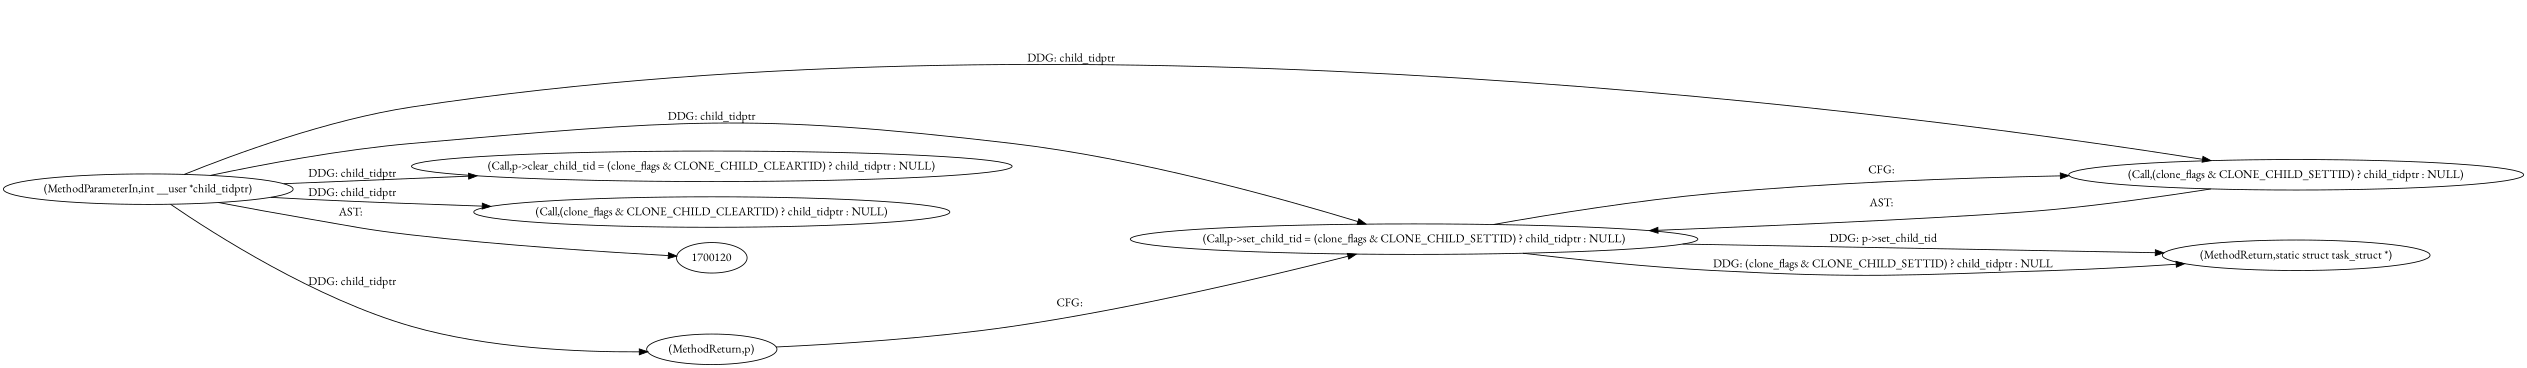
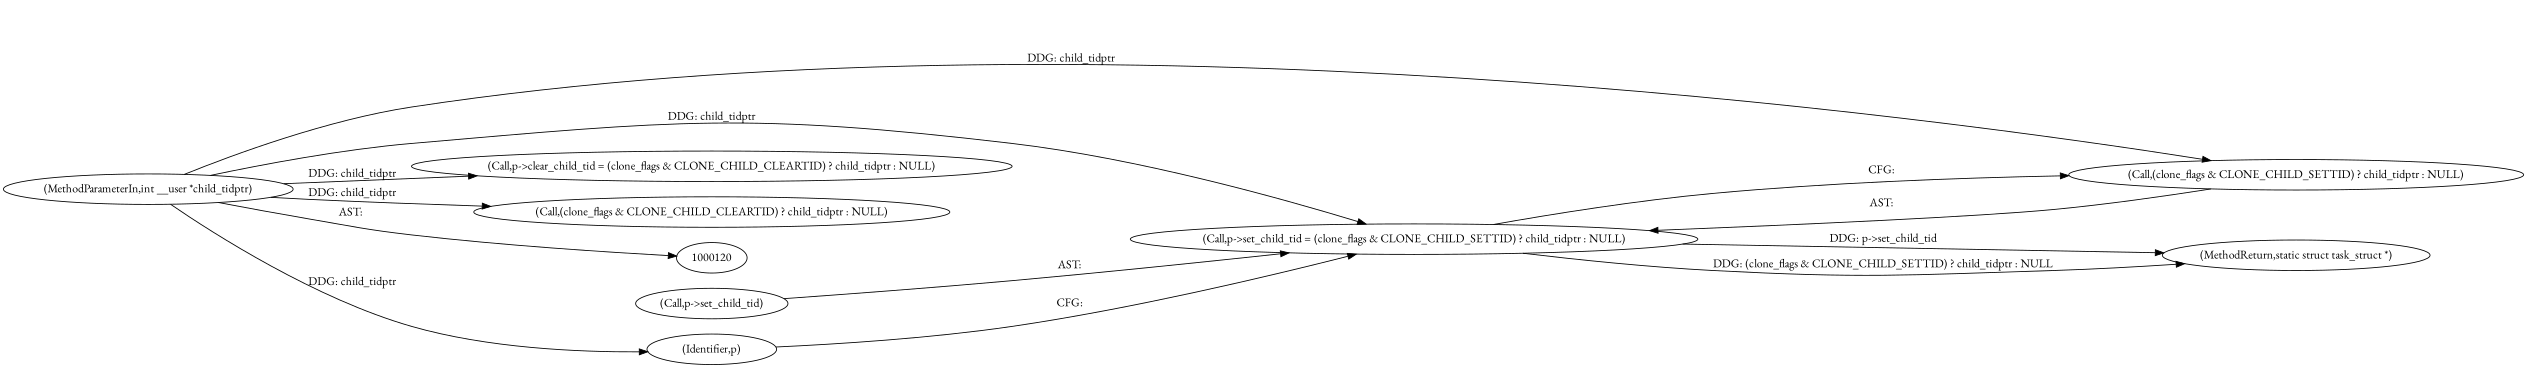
(712, 258) -> (712, 258)
none -> (712, 304)
(712, 349) -> (712, 349)
